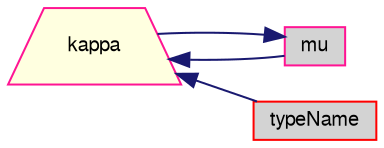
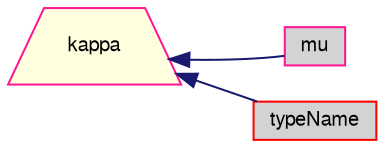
(211, 33) -> none
